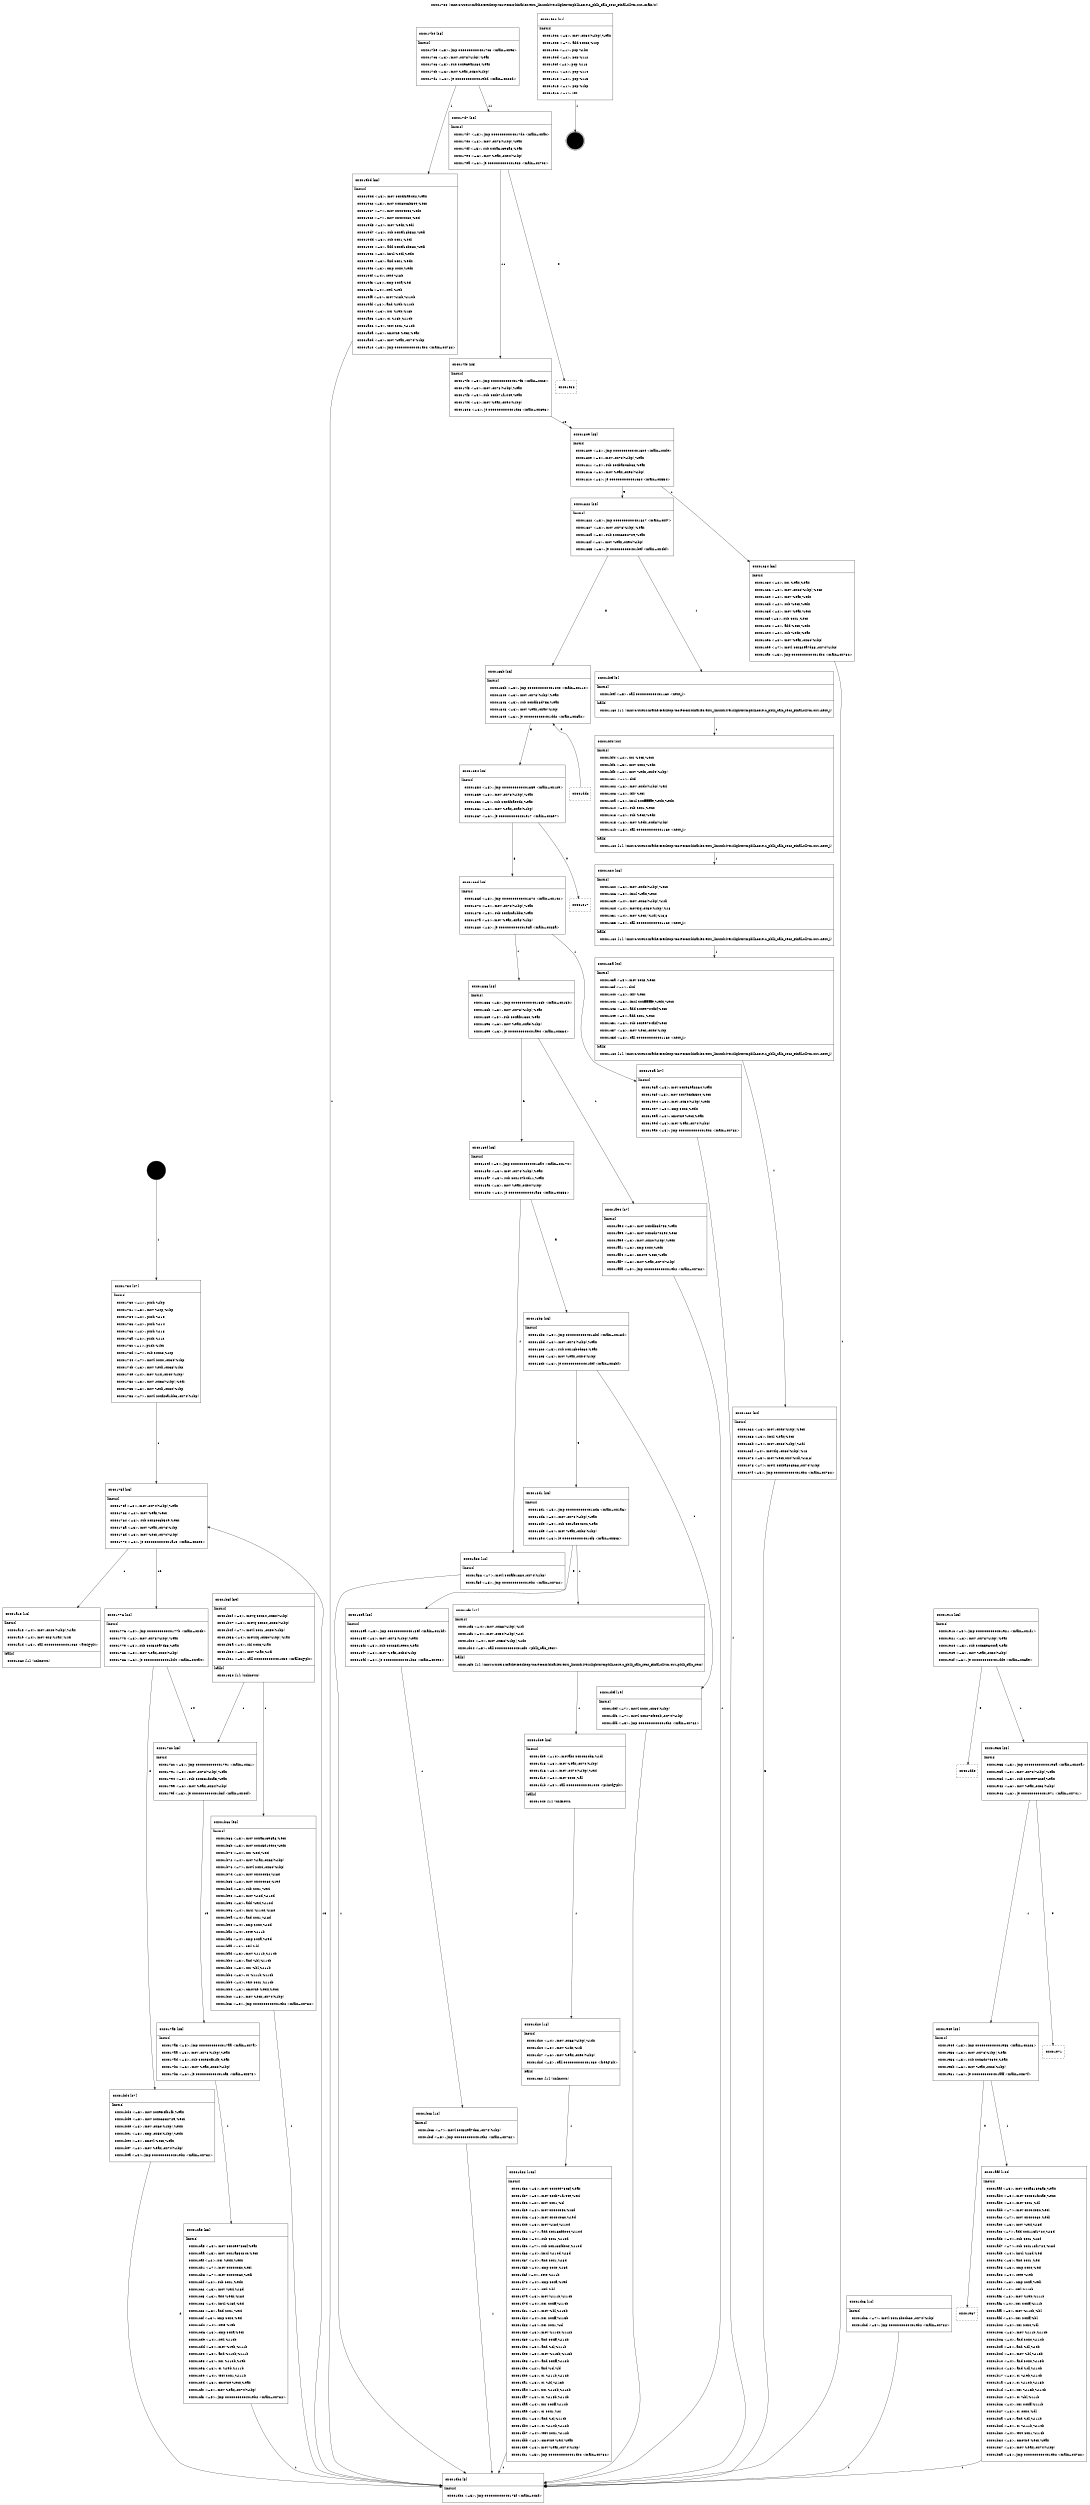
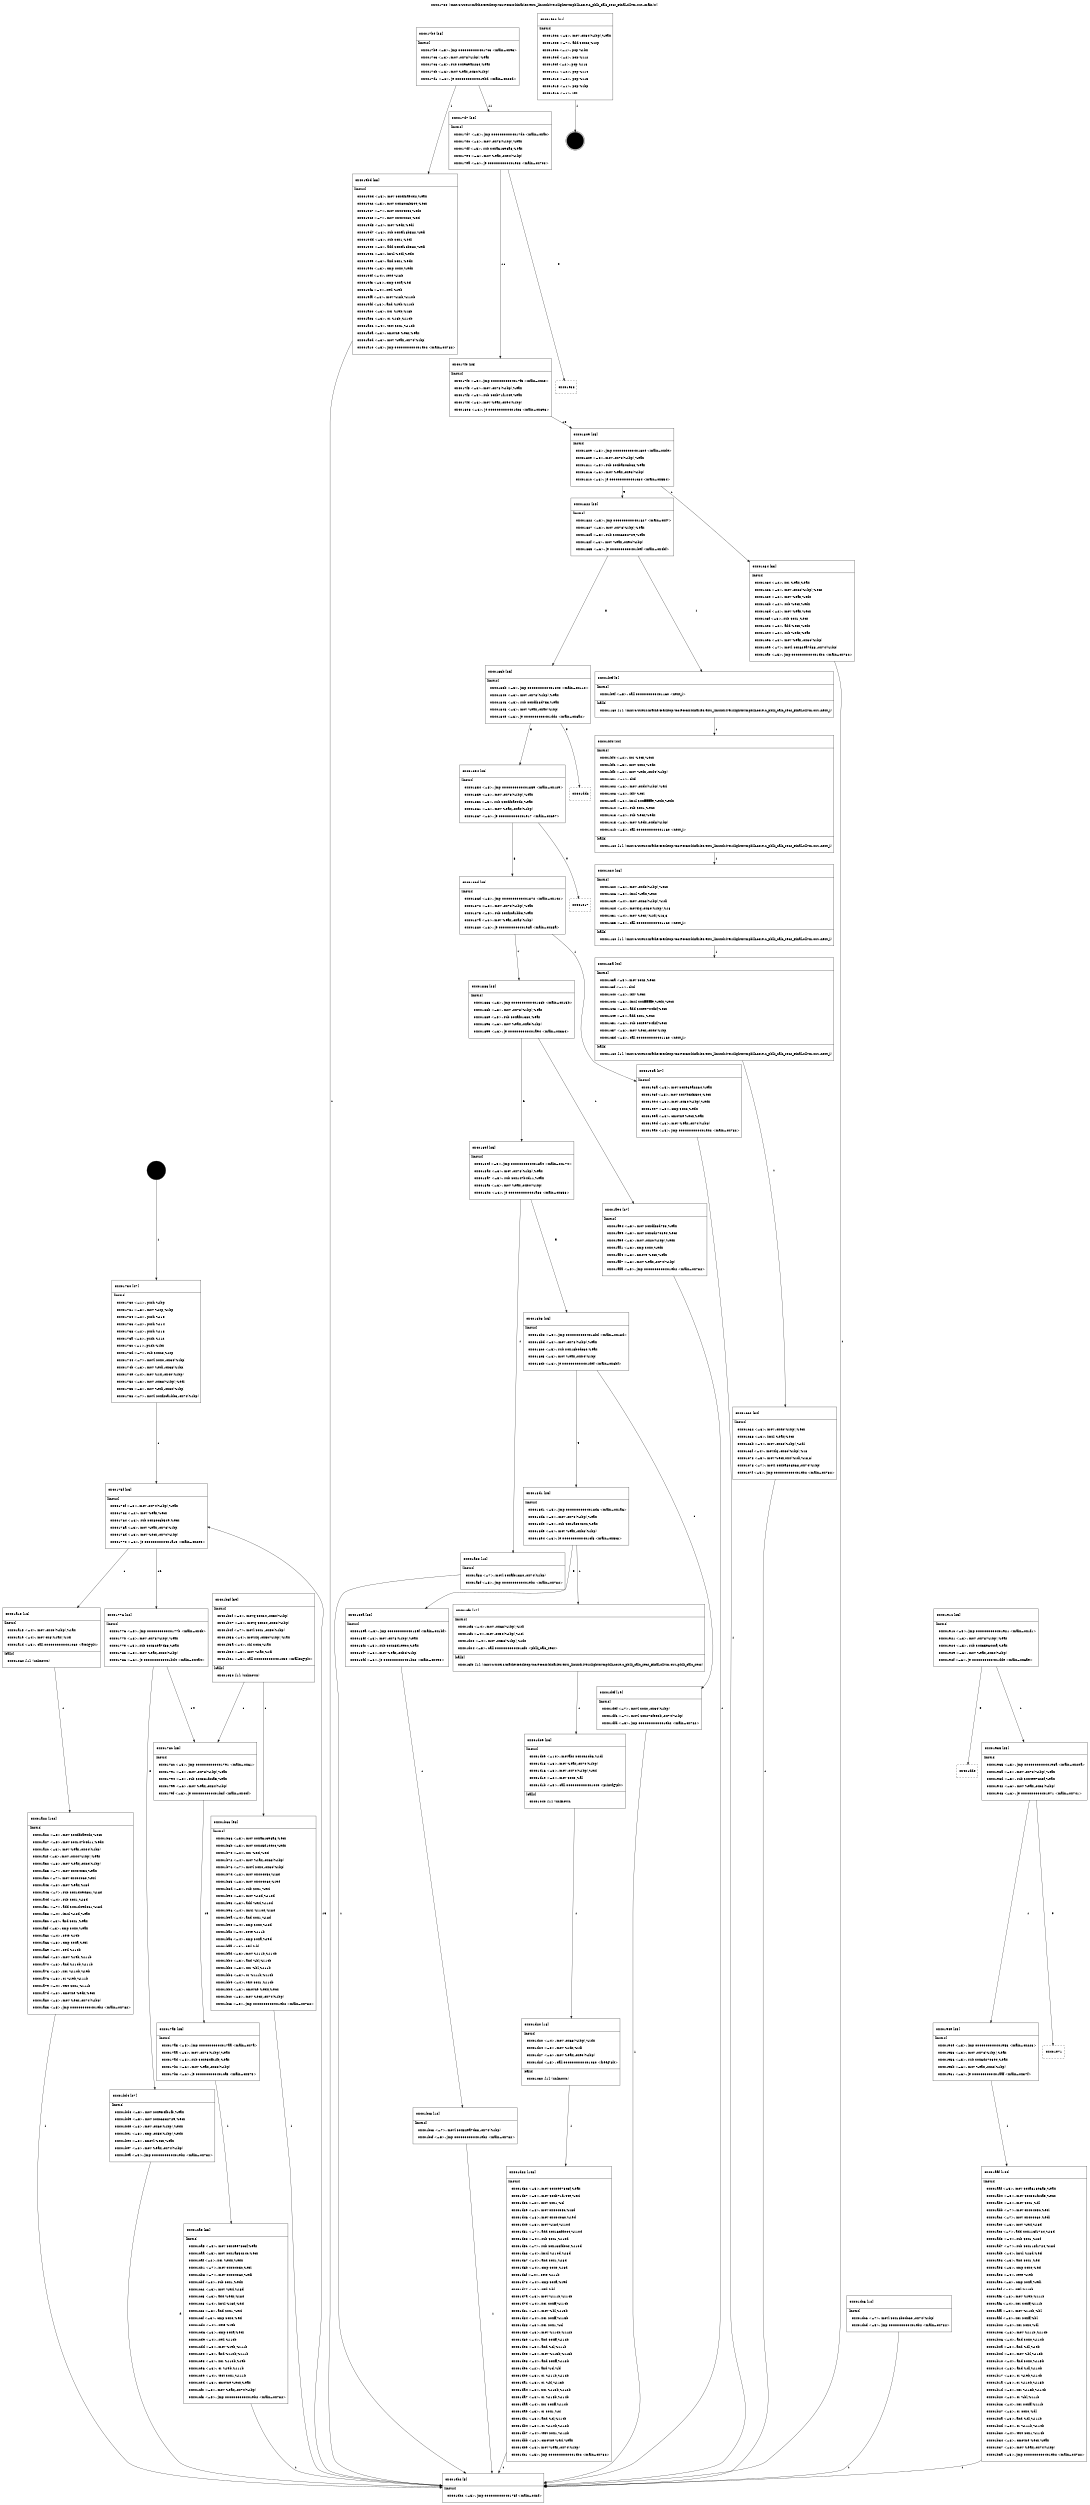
(575, 752) -> (573, 753)
(765, 1771) -> (765, 1771)
none -> (80, 1913)
(967, 2314) -> none
